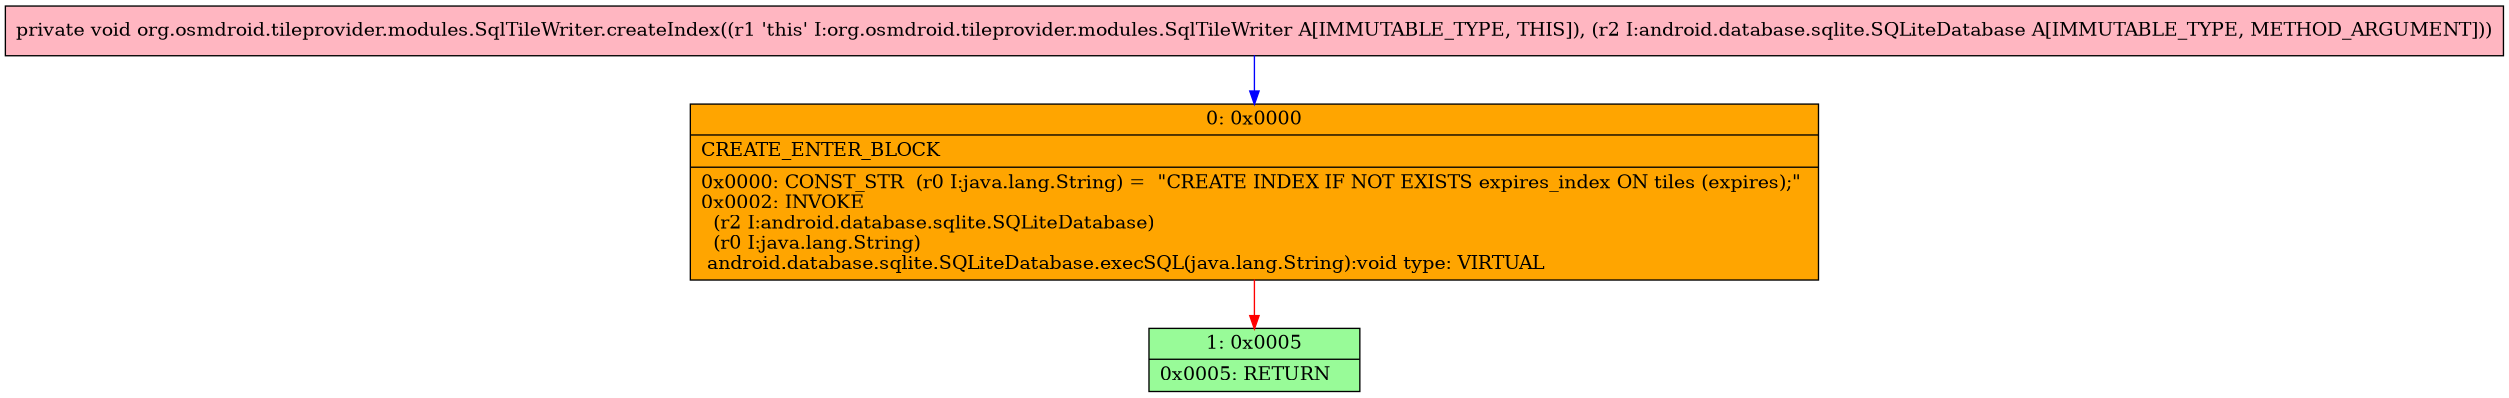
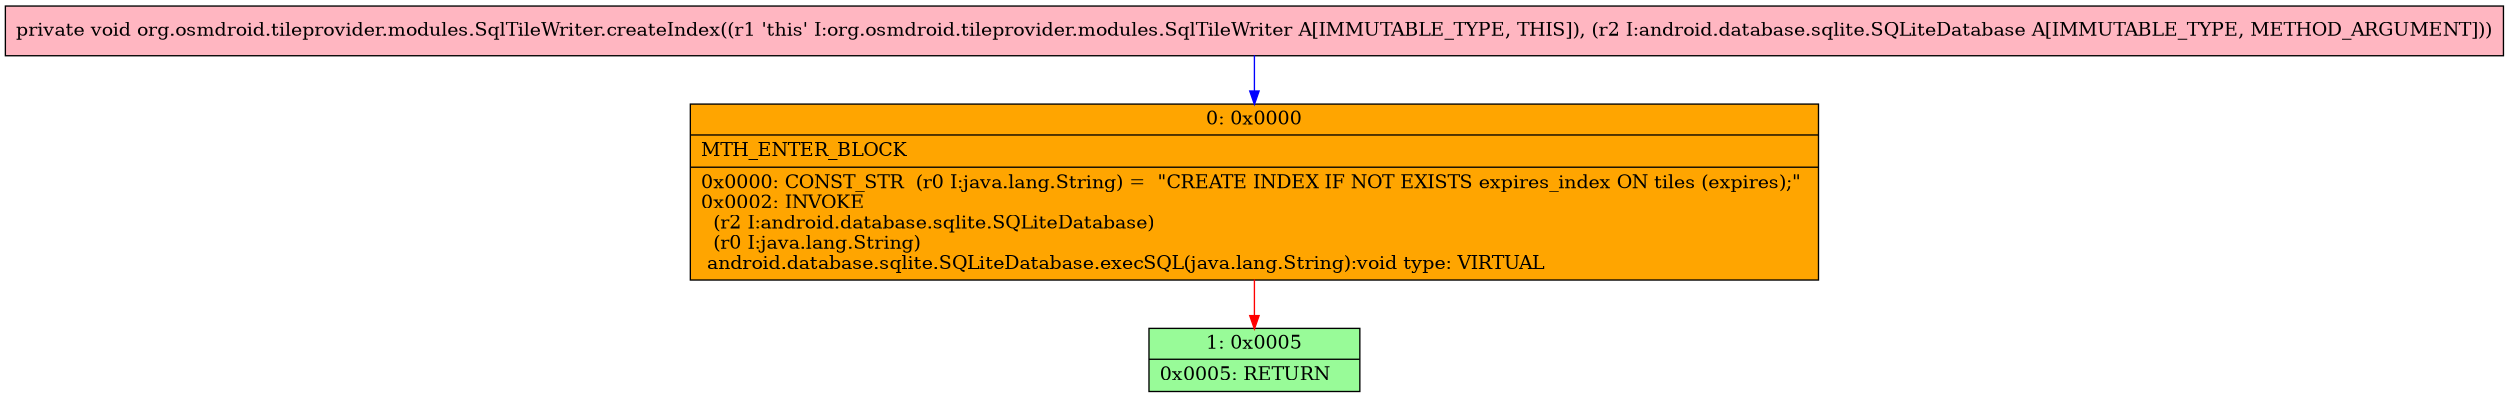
(821, 150) -> (804, 150)
